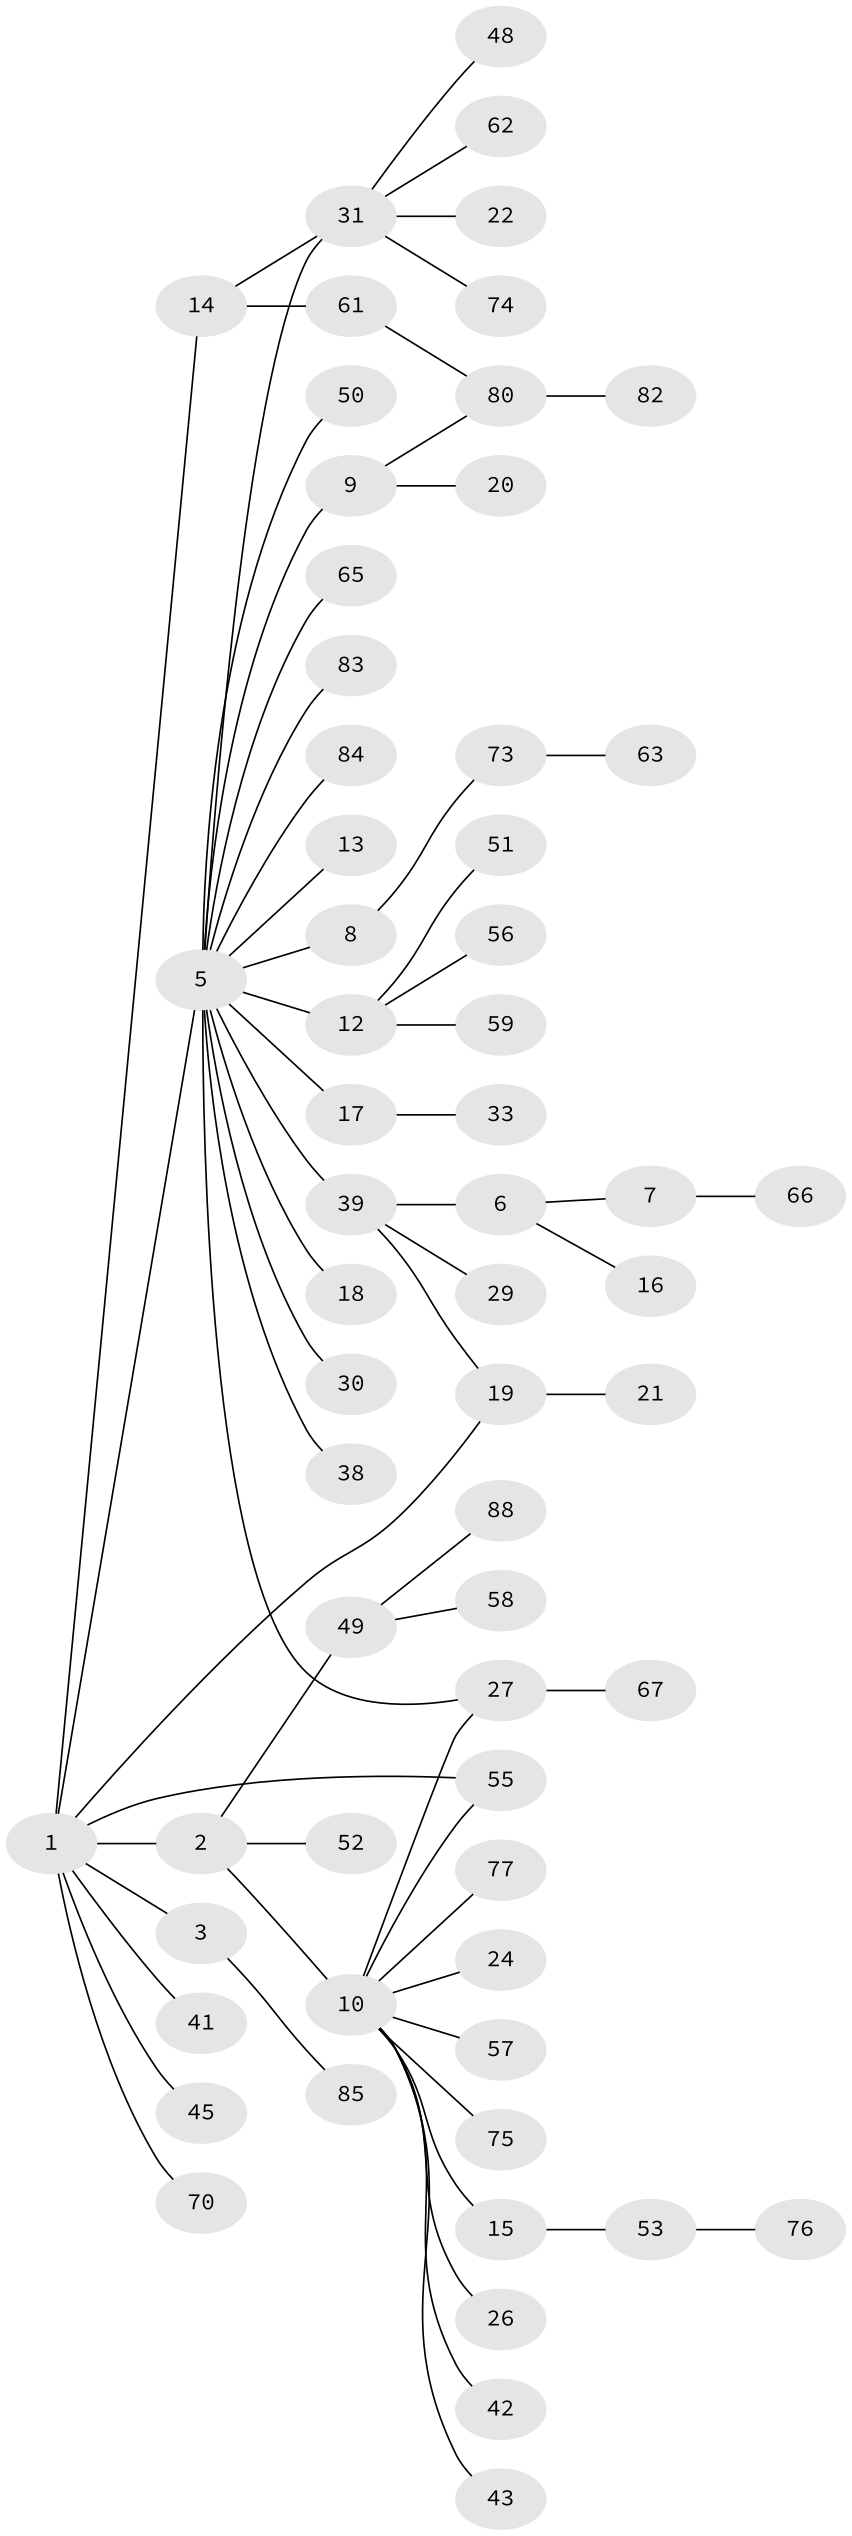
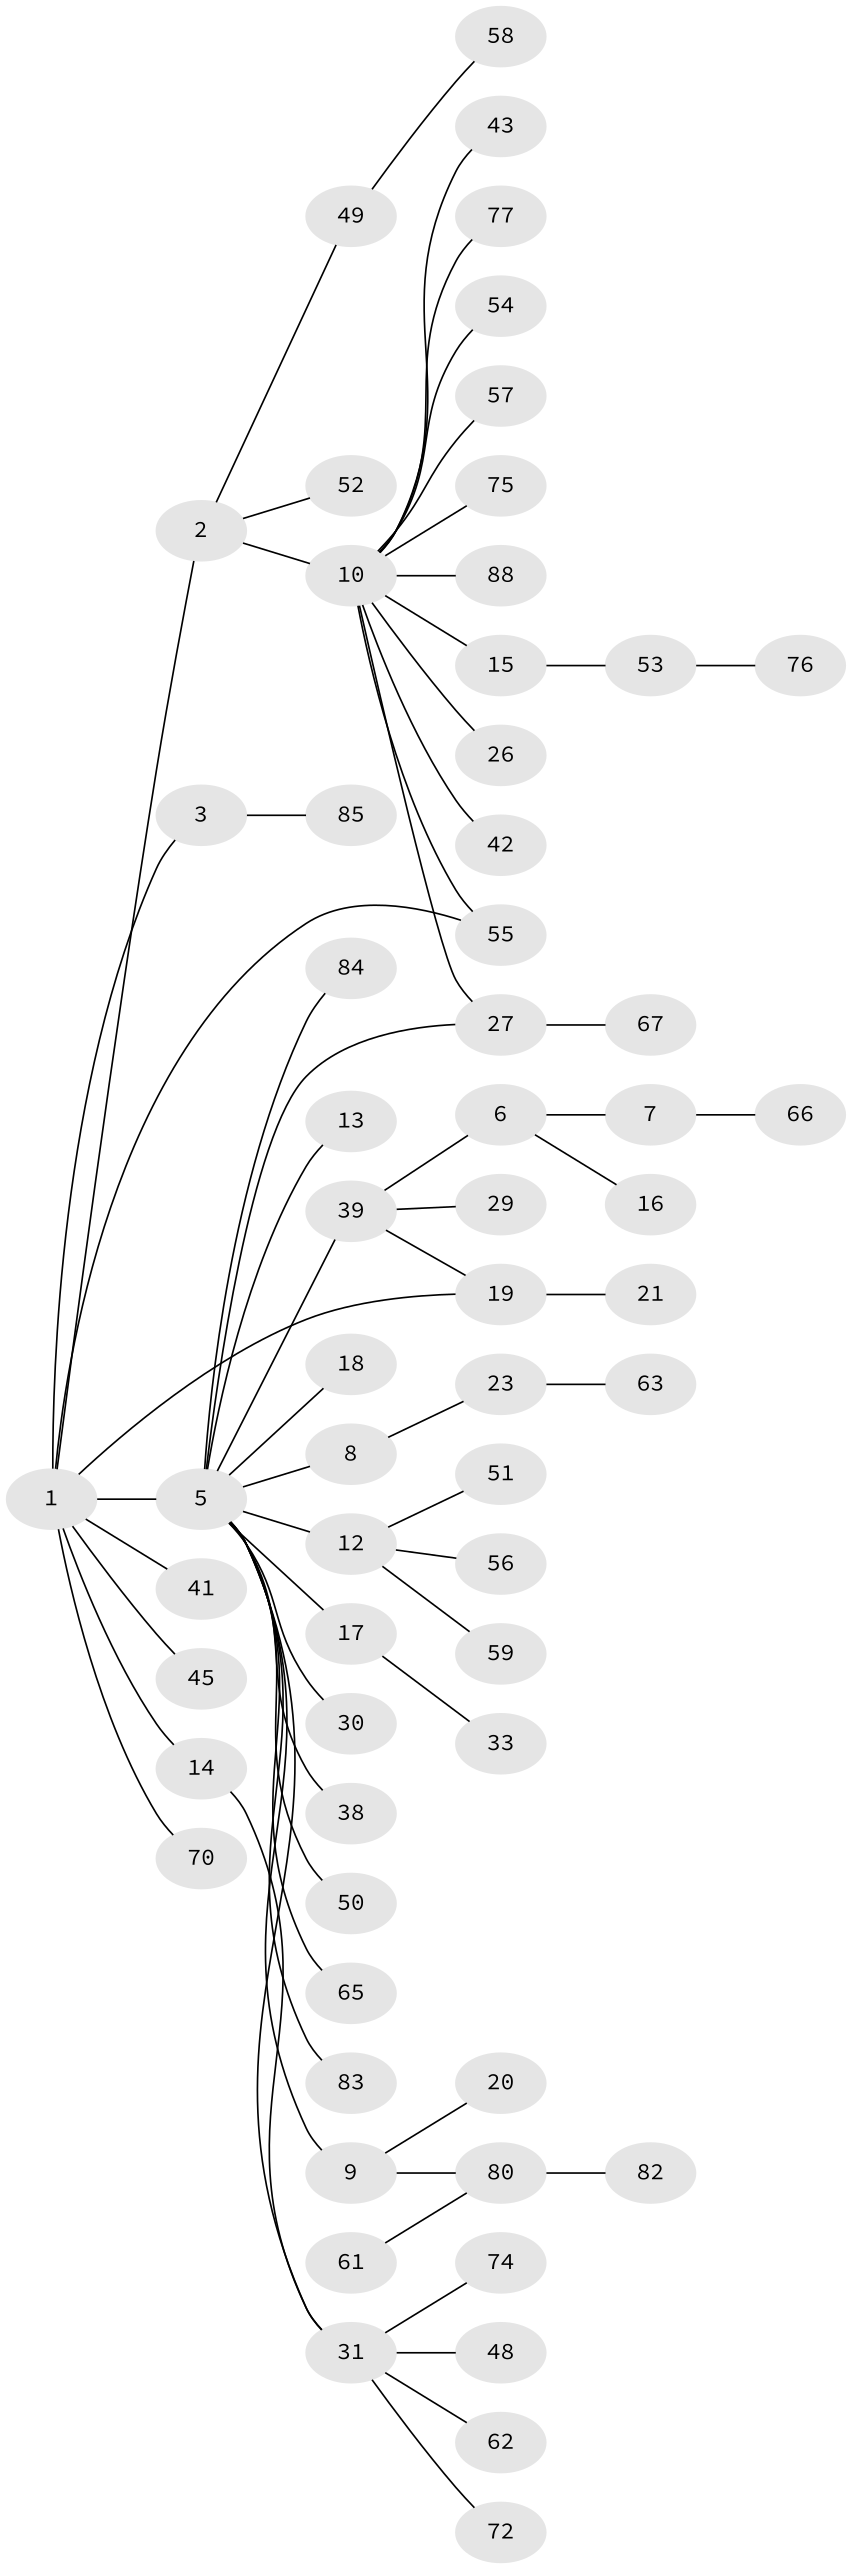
(501, 216) -> (501, 2532)
(276, 306) -> none
(501, 755) -> (501, 1384)
(426, 1569) -> (426, 576)
(501, 1960) -> (501, 306)
